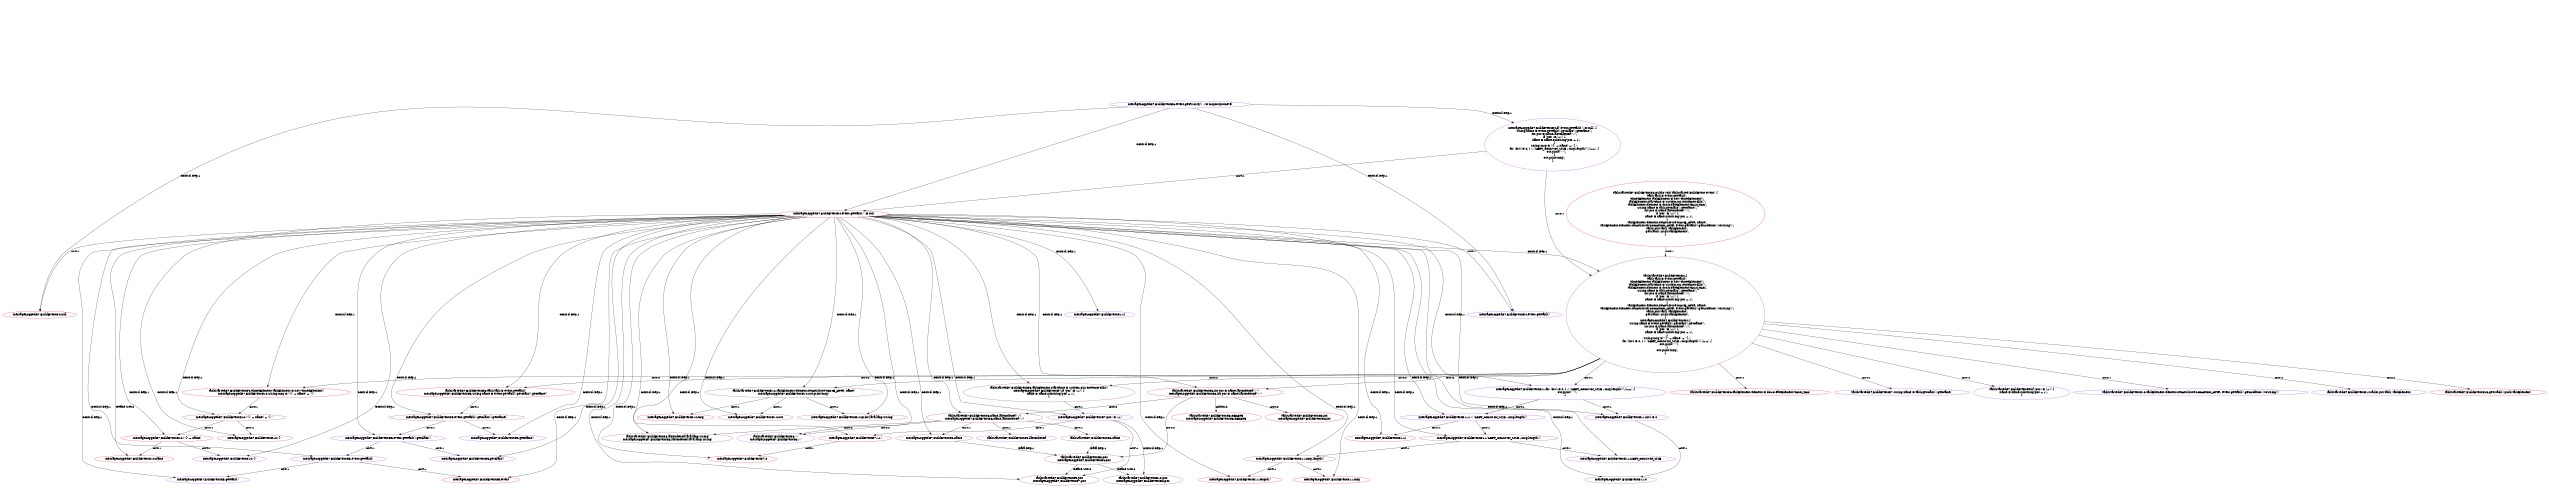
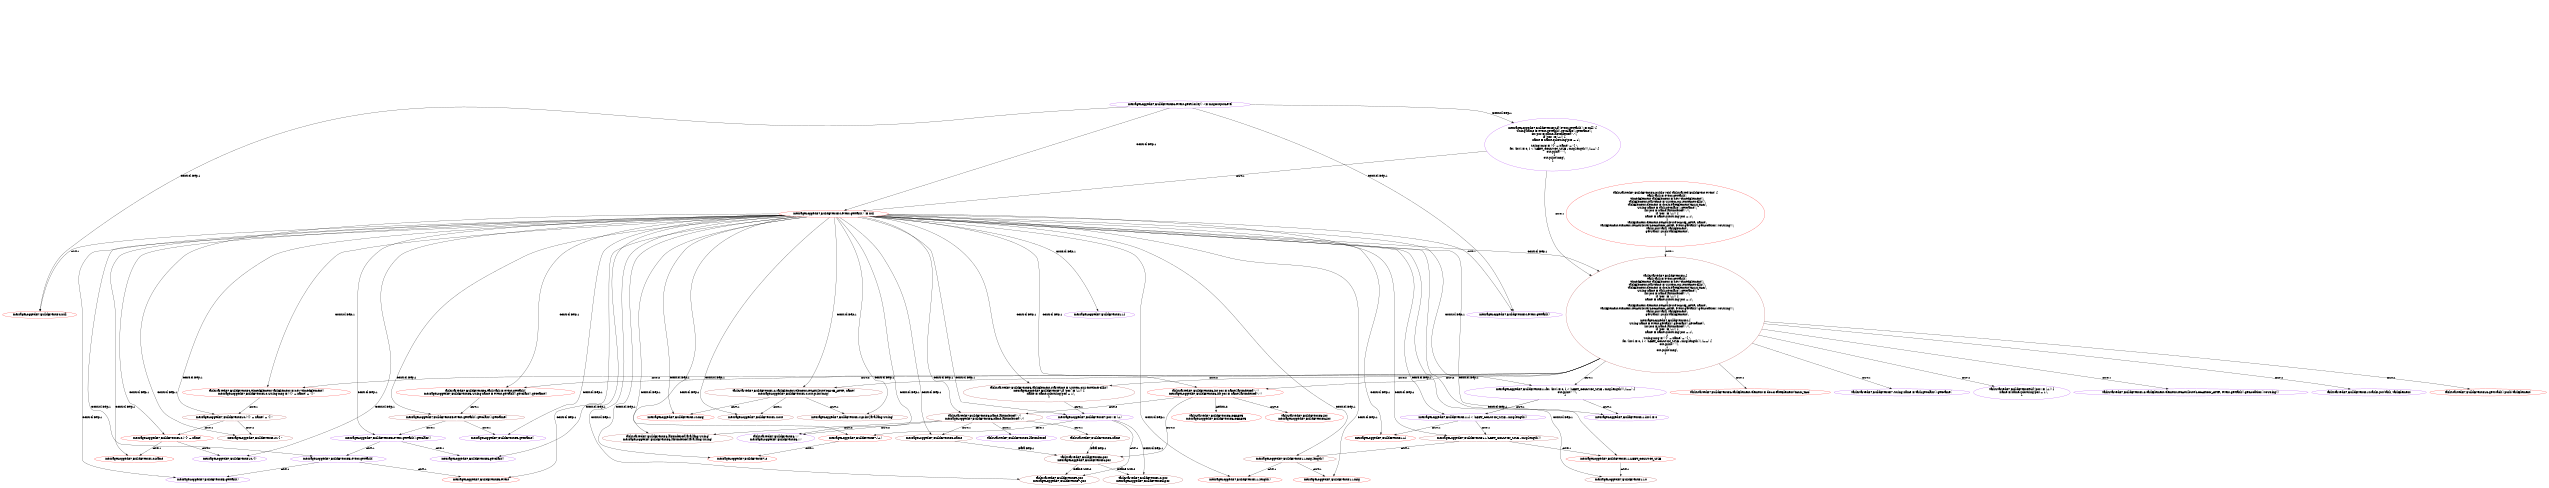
(125, 407) -> (125, 407)
(1679, 450) -> (1621, 468)
(1621, 459) -> (1621, 459)
